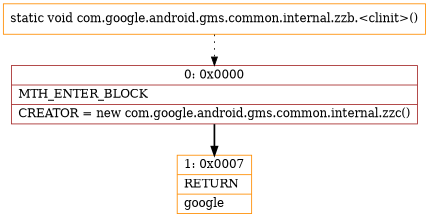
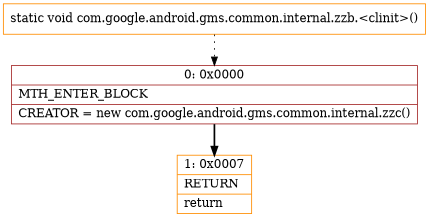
(204, 203) -> (203, 203)
